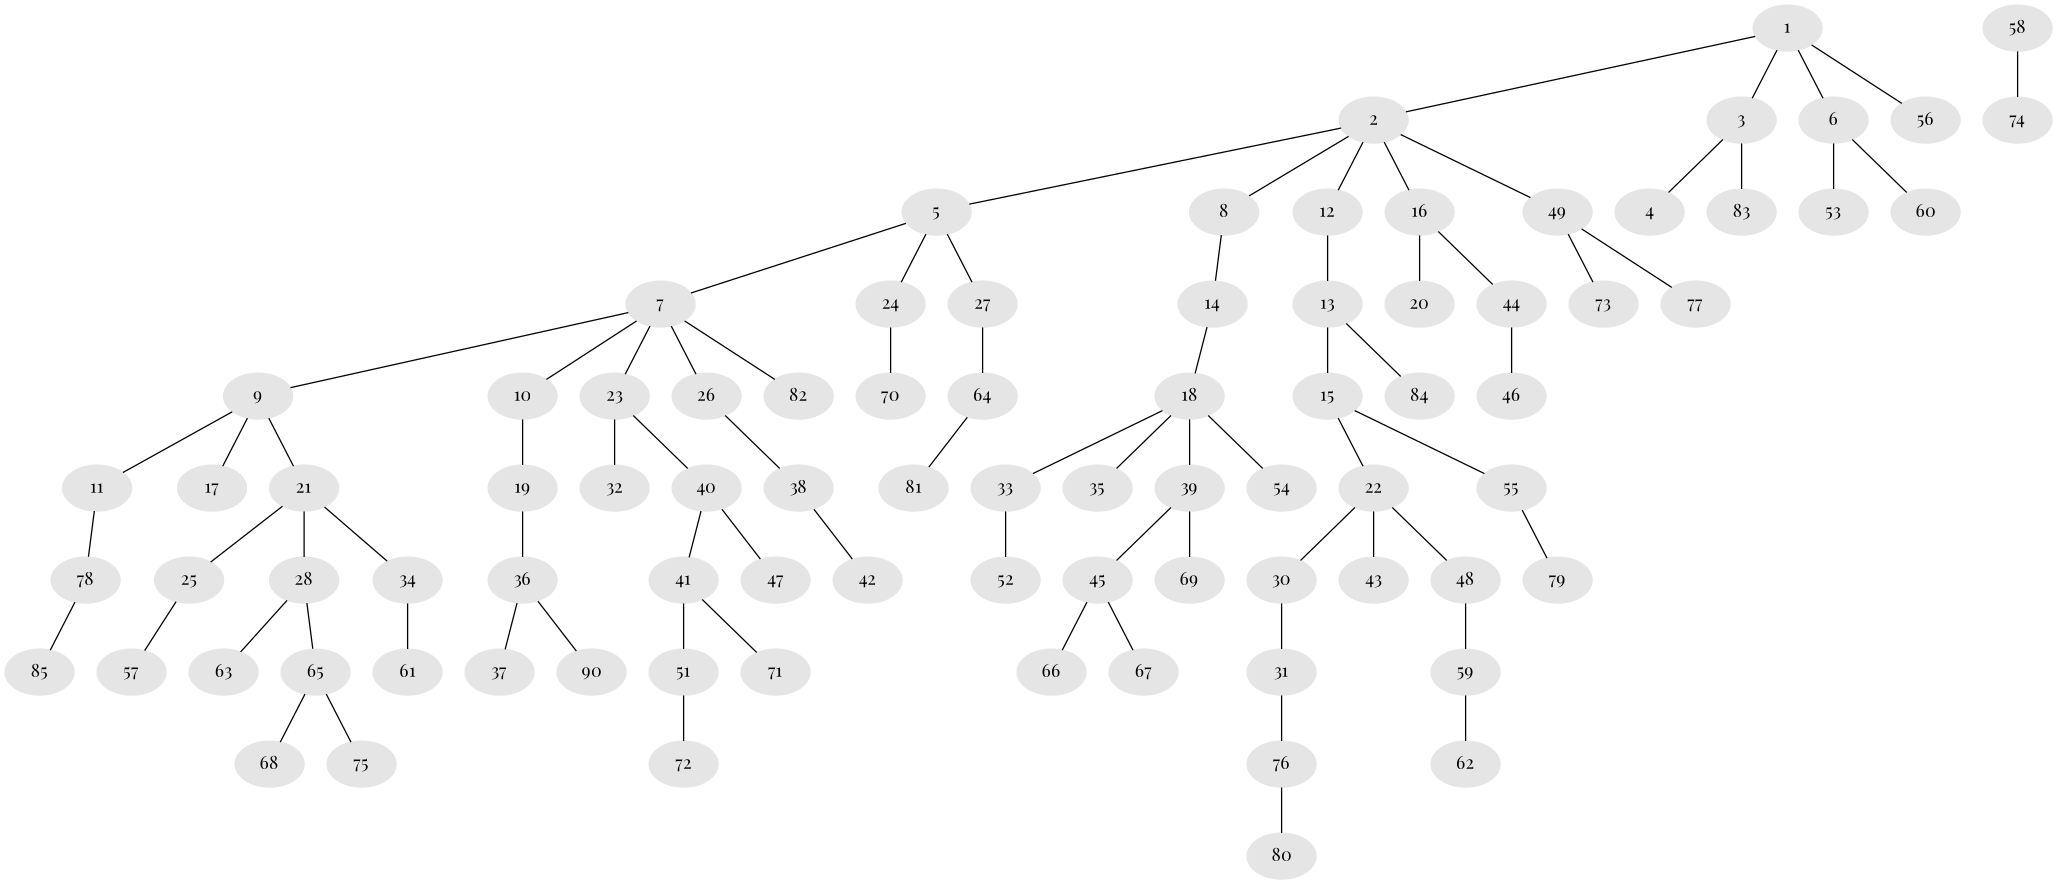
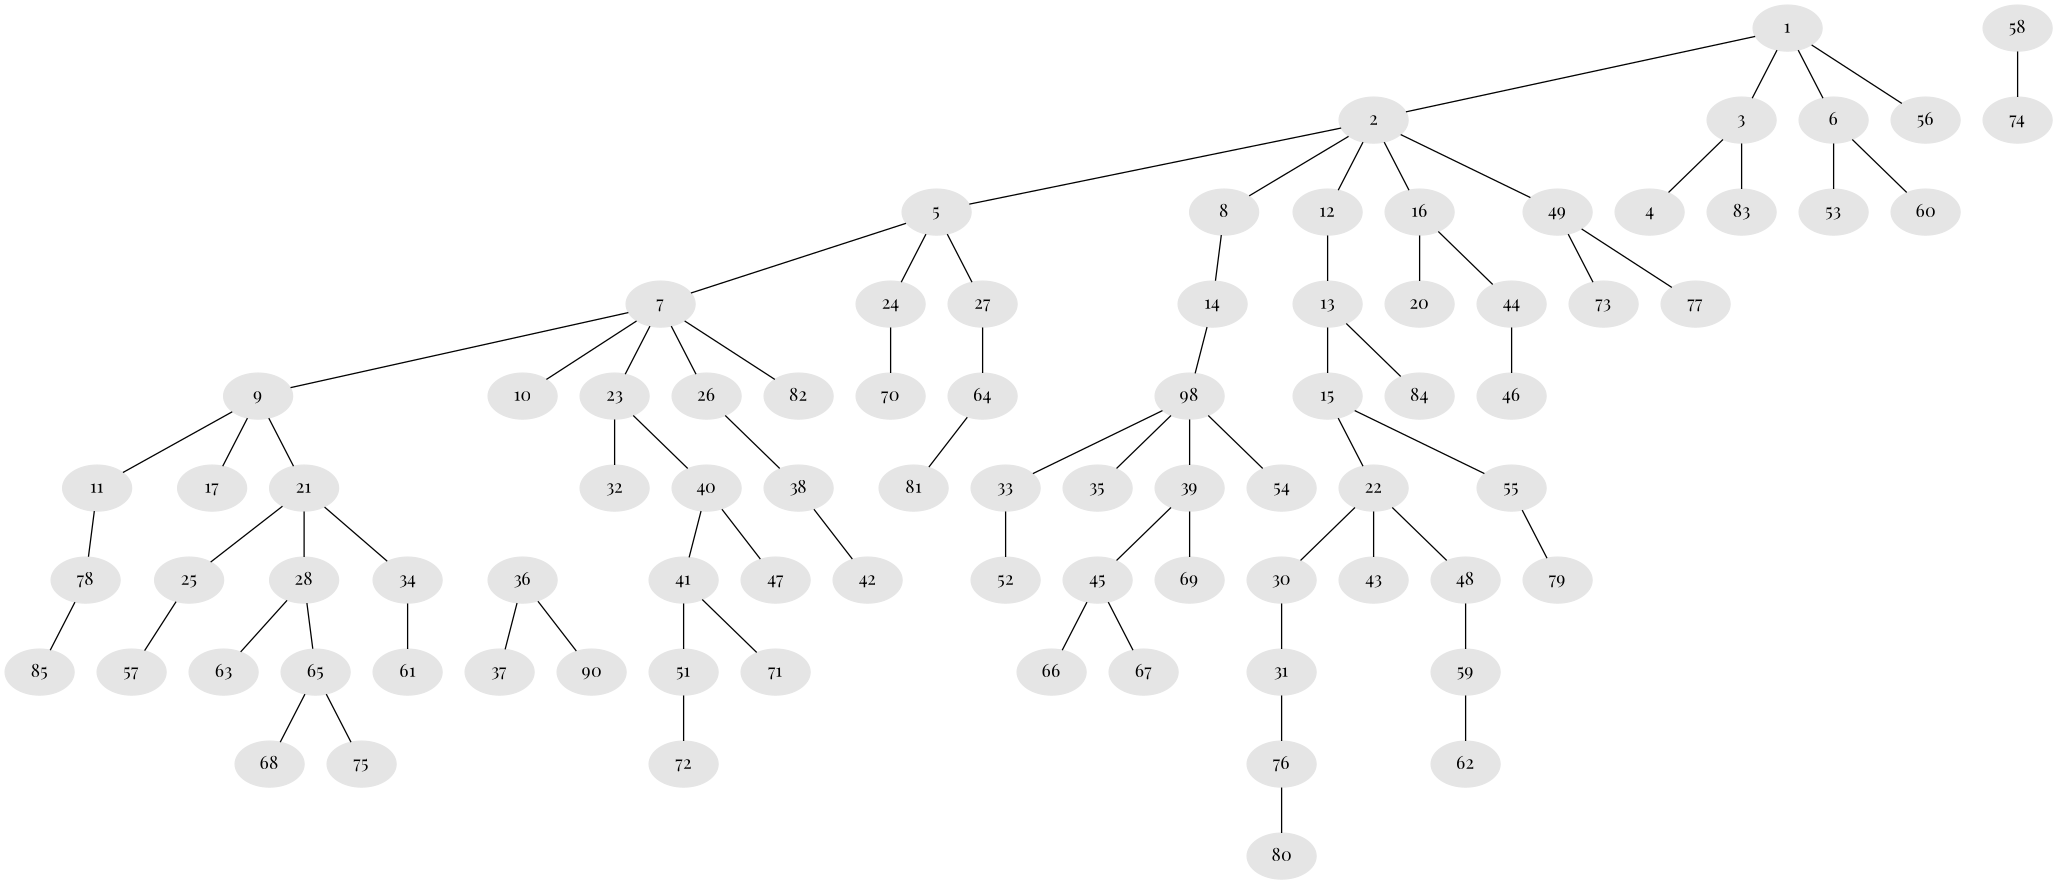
(1190, 396) -> (1190, 396)
(523, 488) -> none
